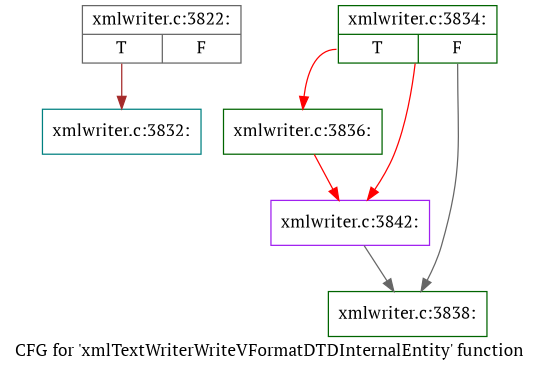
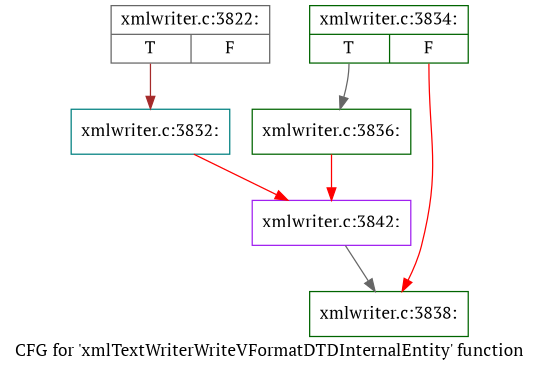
(312, 66) -> (347, 81)
(403, 129) -> (235, 174)
(456, 174) -> (432, 174)
